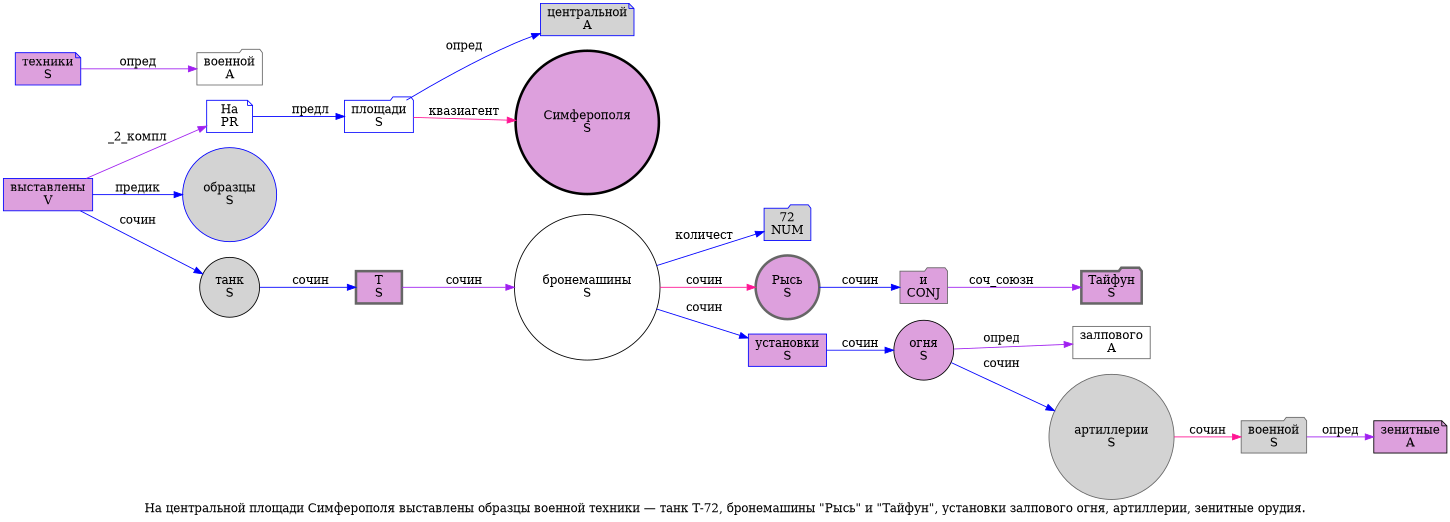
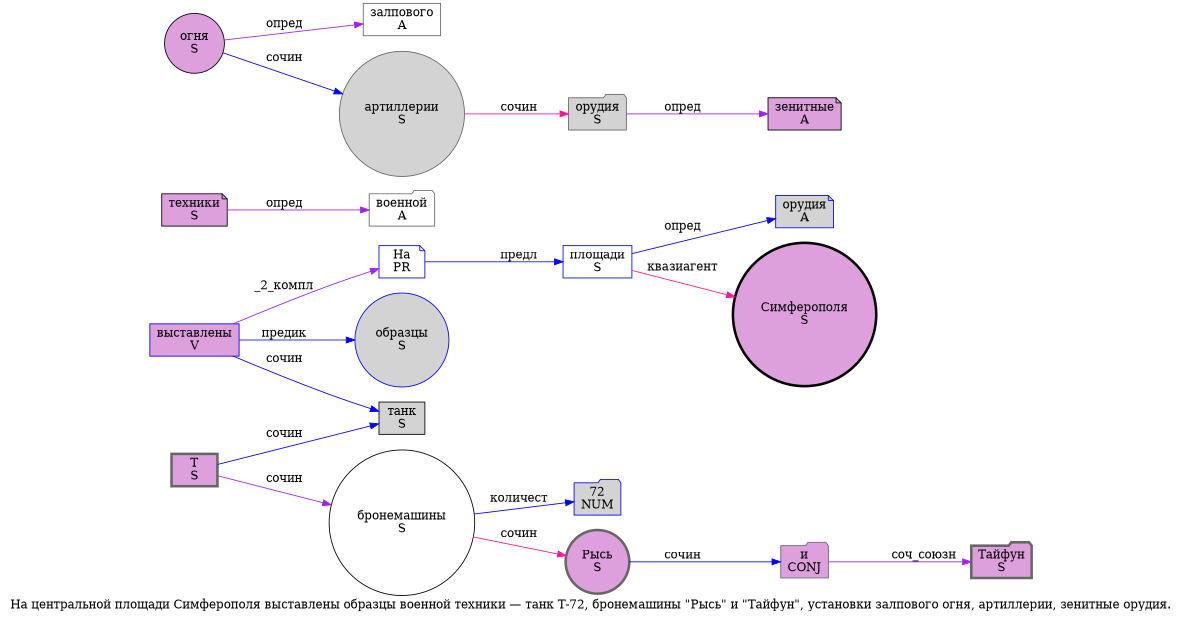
(587, 20) -> (805, 212)
(48, 69) -> (194, 210)
(379, 116) -> (597, 262)
(230, 287) -> (402, 418)
(304, 287) -> (294, 445)
(787, 350) -> none
(1274, 437) -> (597, 114)
